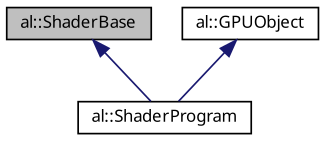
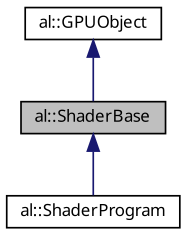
(202, 77) -> (93, 79)
